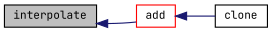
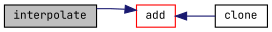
(122, 23) -> (111, 9)
